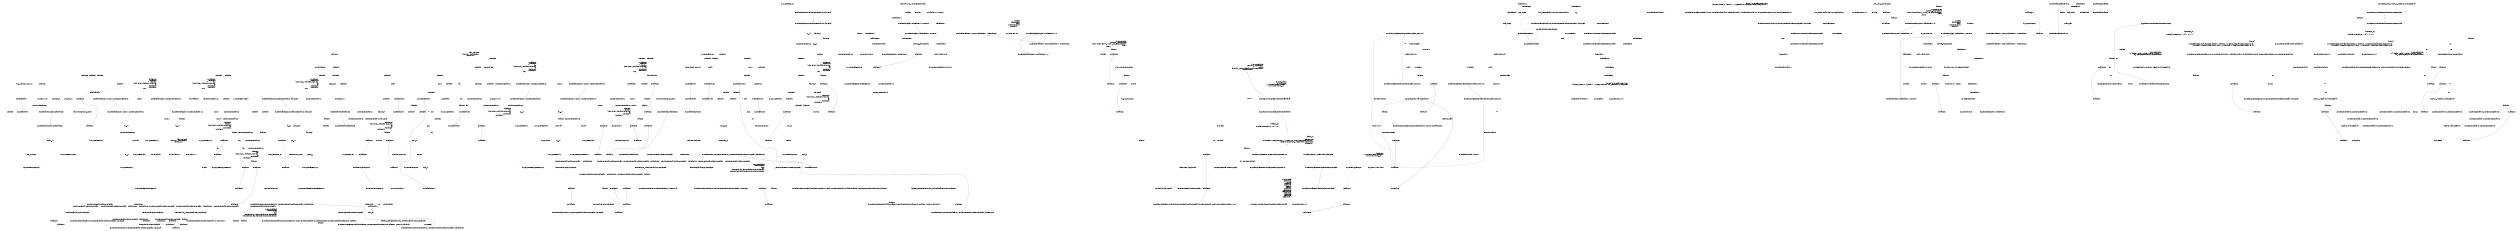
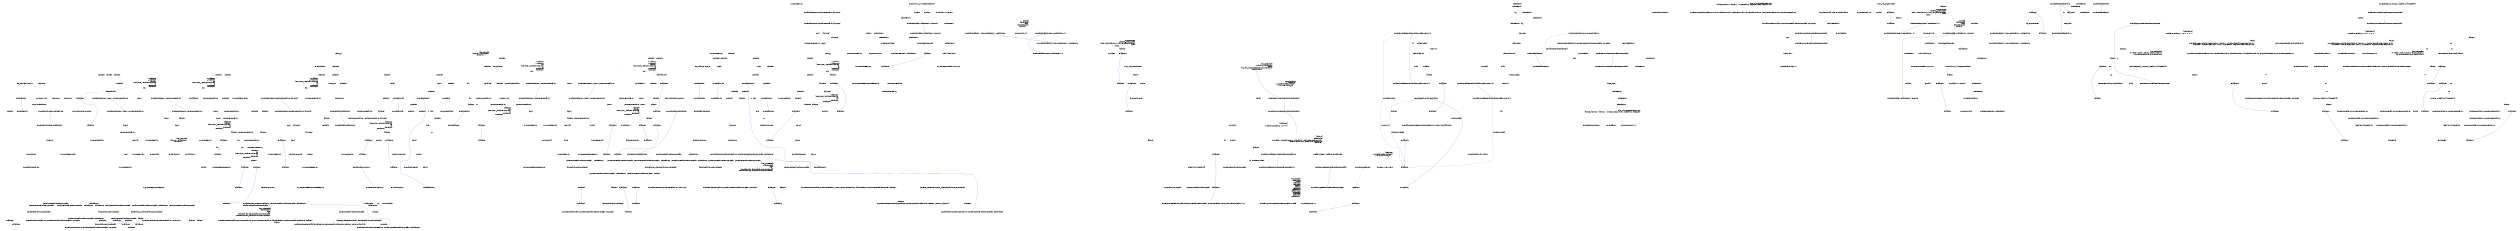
(1522, 13) -> (1522, 33)
(2062, 13) -> (2064, 13)
none -> (1522, 24)
